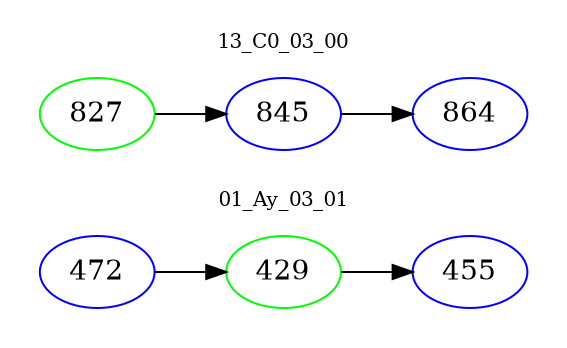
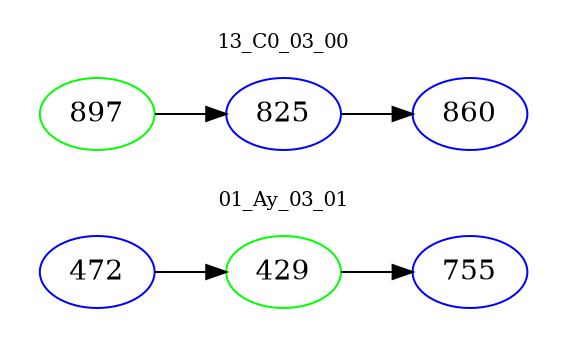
(97, 114) -> (97, 114)
(284, 114) -> (284, 114)
(470, 114) -> (470, 114)
(470, 272) -> (470, 272)
